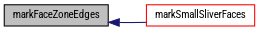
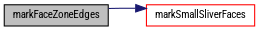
(133, 23) -> (122, 8)
